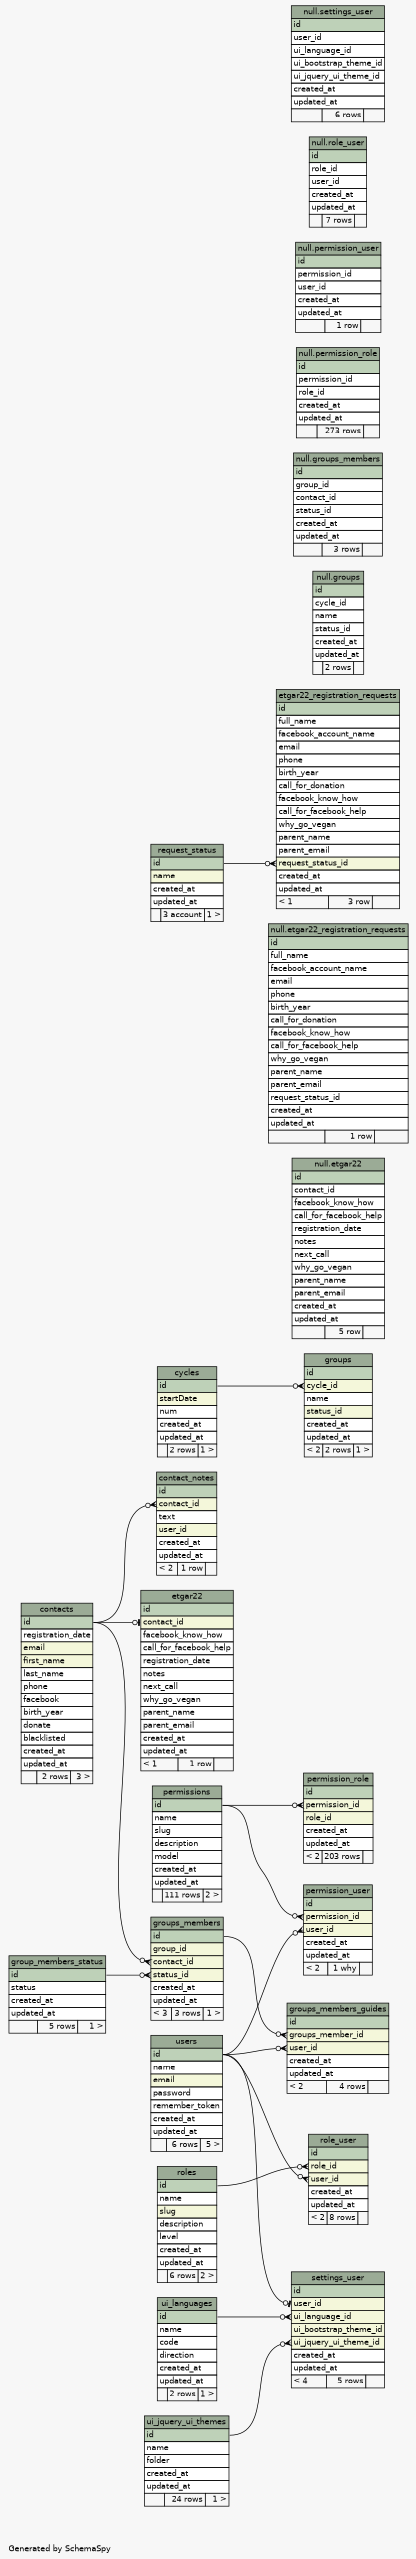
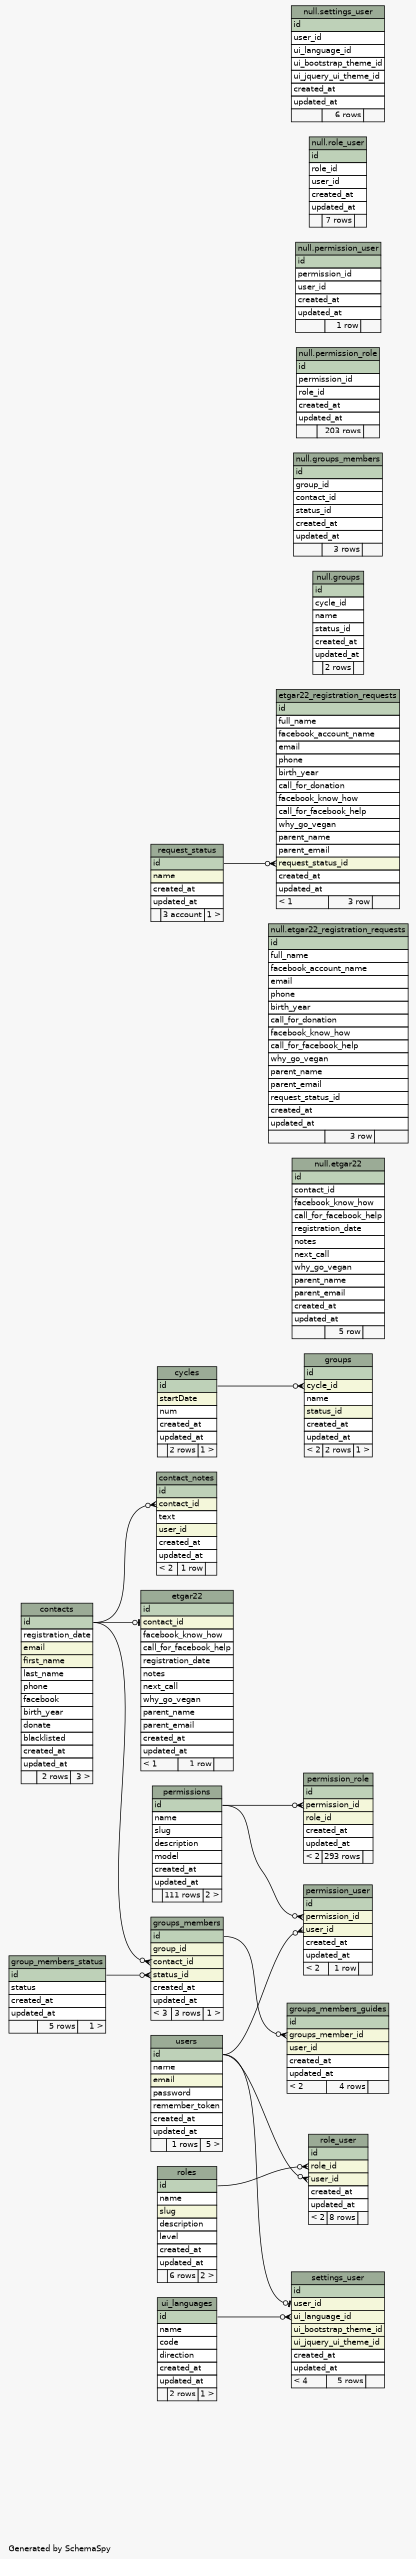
(343, 431) -> (343, 431)
(361, 1136) -> (361, 1136)
(343, 1857) -> (343, 1857)
(345, 1968) -> (345, 1968)
(250, 2052) -> none
(185, 2145) -> (185, 2145)
(187, 2461) -> none
